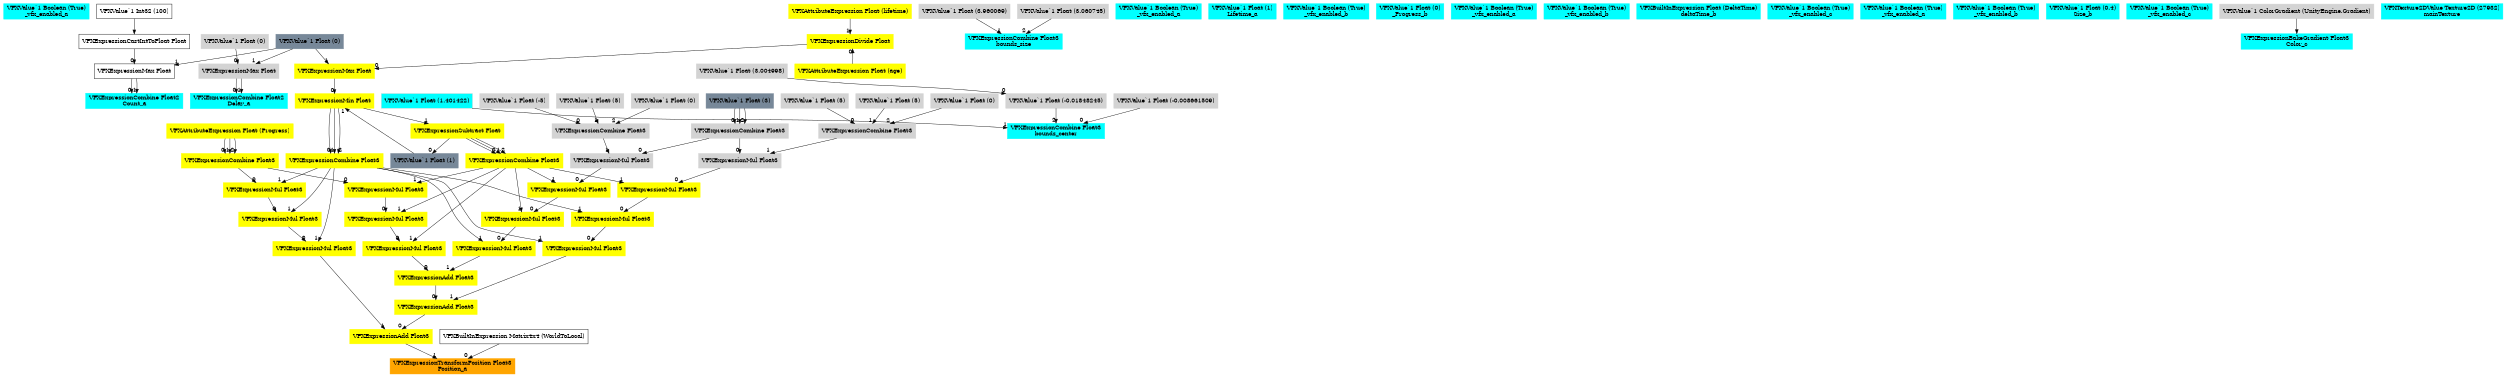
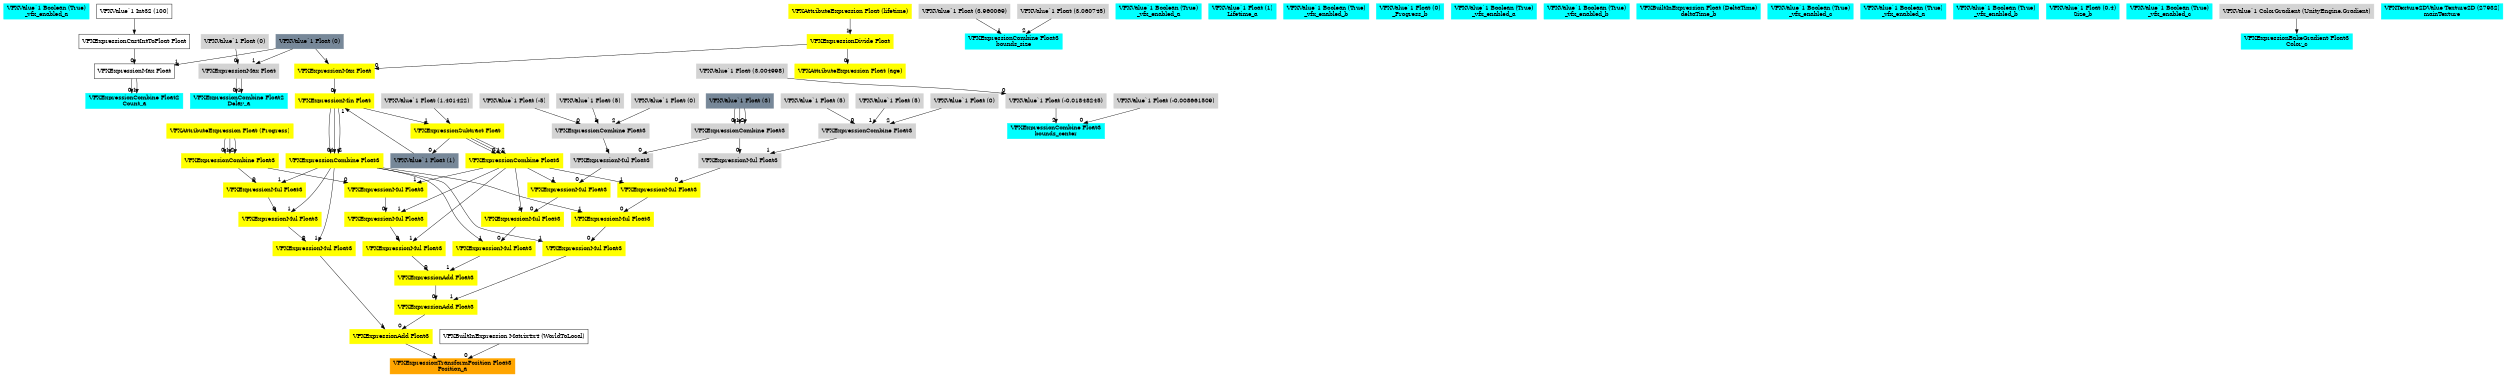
(853, 58) -> (847, 54)
(427, 101) -> (427, 101)
(724, 120) -> (441, 115)
